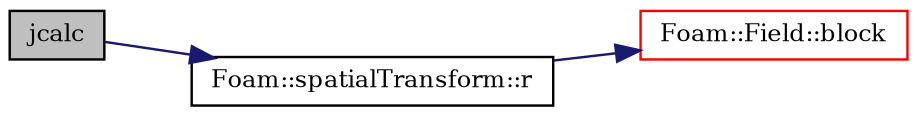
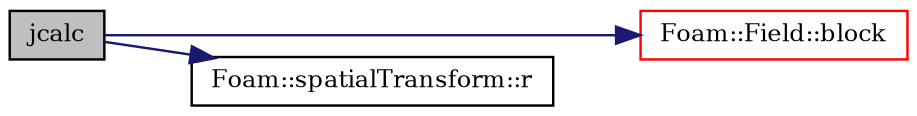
(585, 57) -> (360, 35)
